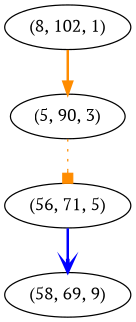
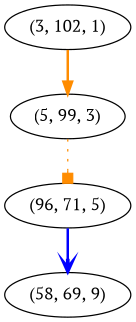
(68, 27) -> (68, 27)
(68, 116) -> (68, 116)
(68, 206) -> (68, 206)
